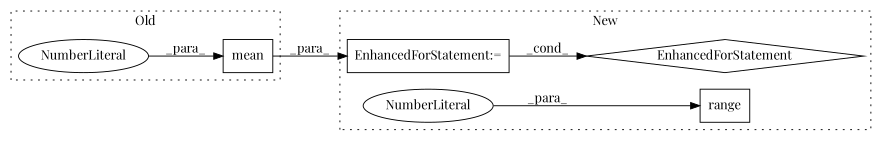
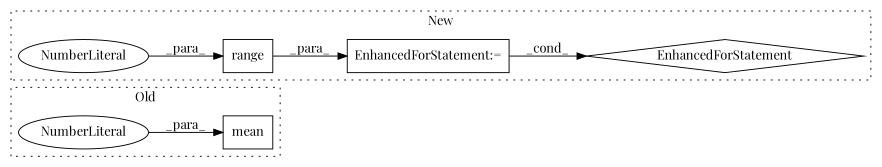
(305, 56) -> (305, 56)
